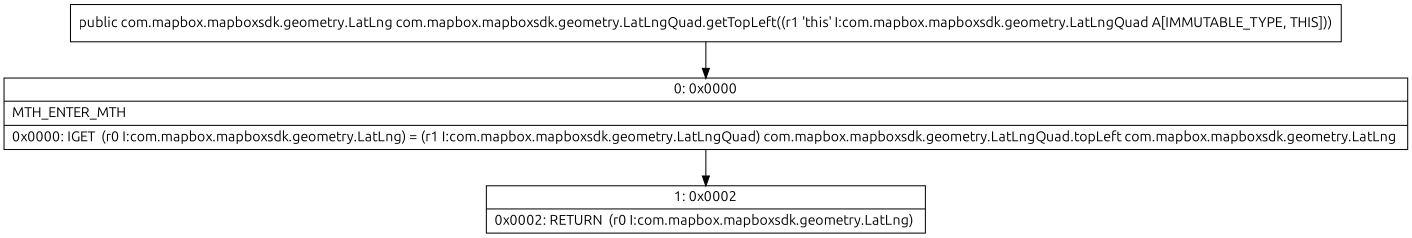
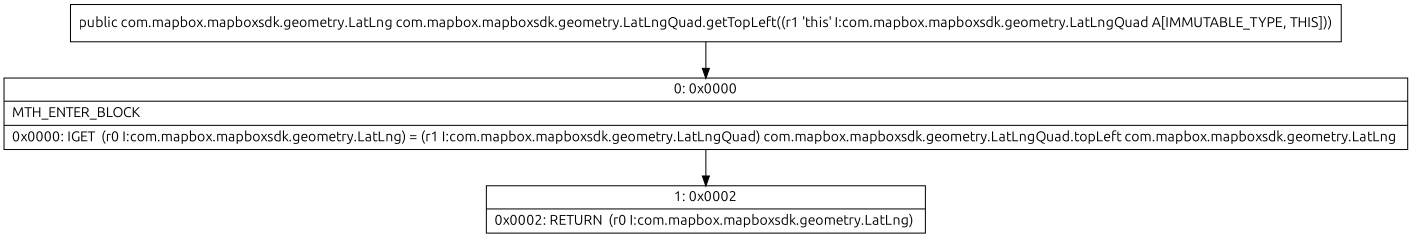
(69, 113) -> (76, 113)
